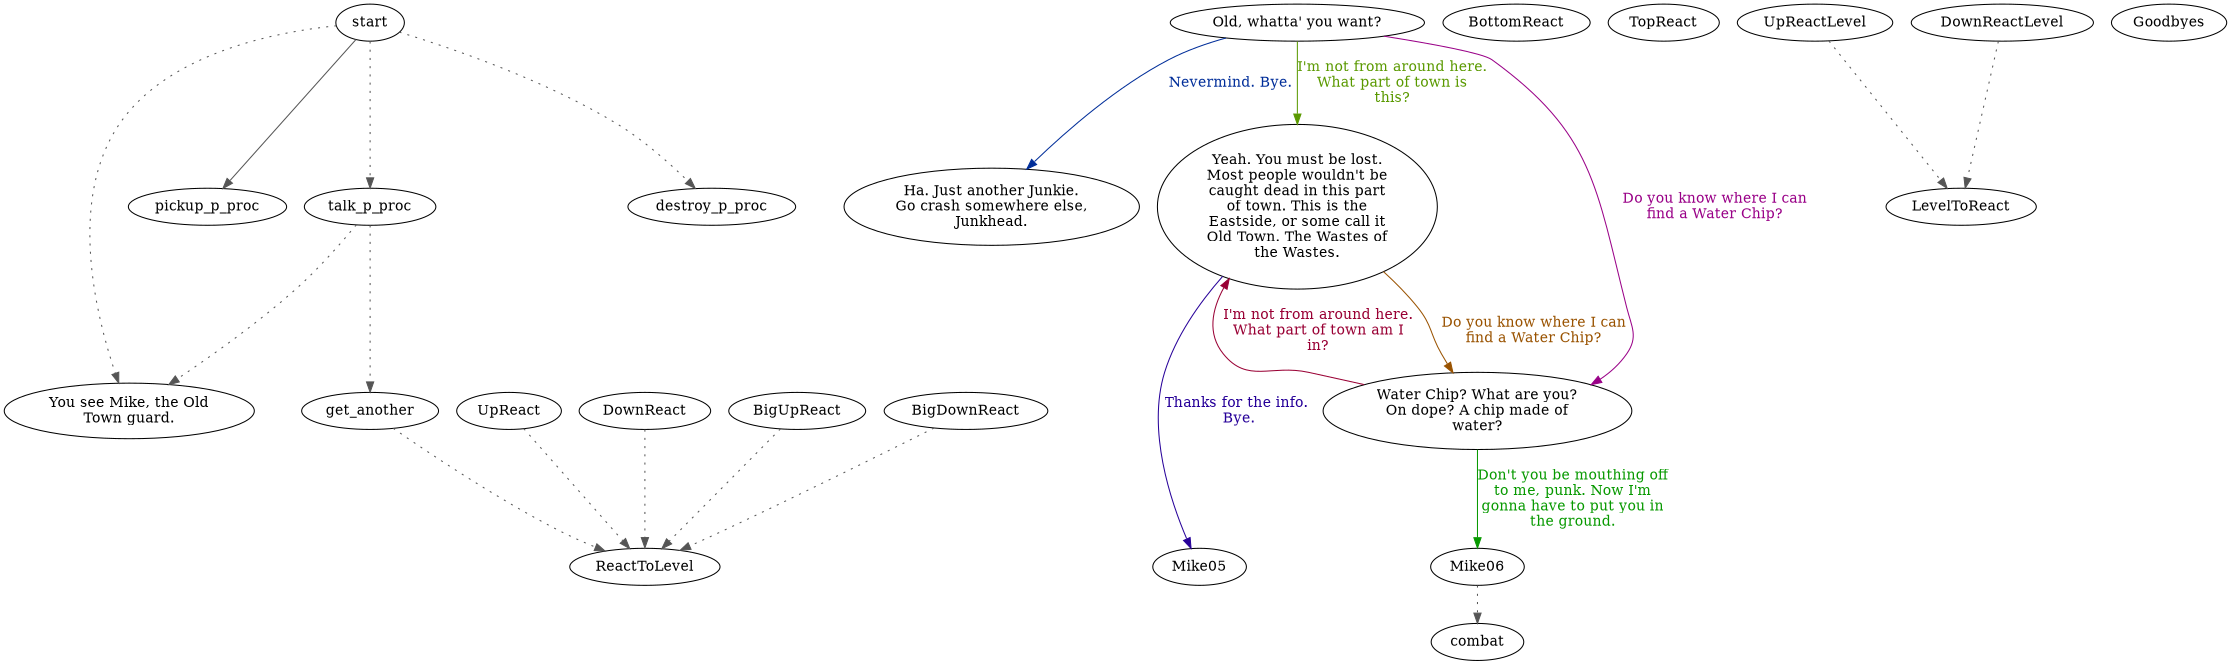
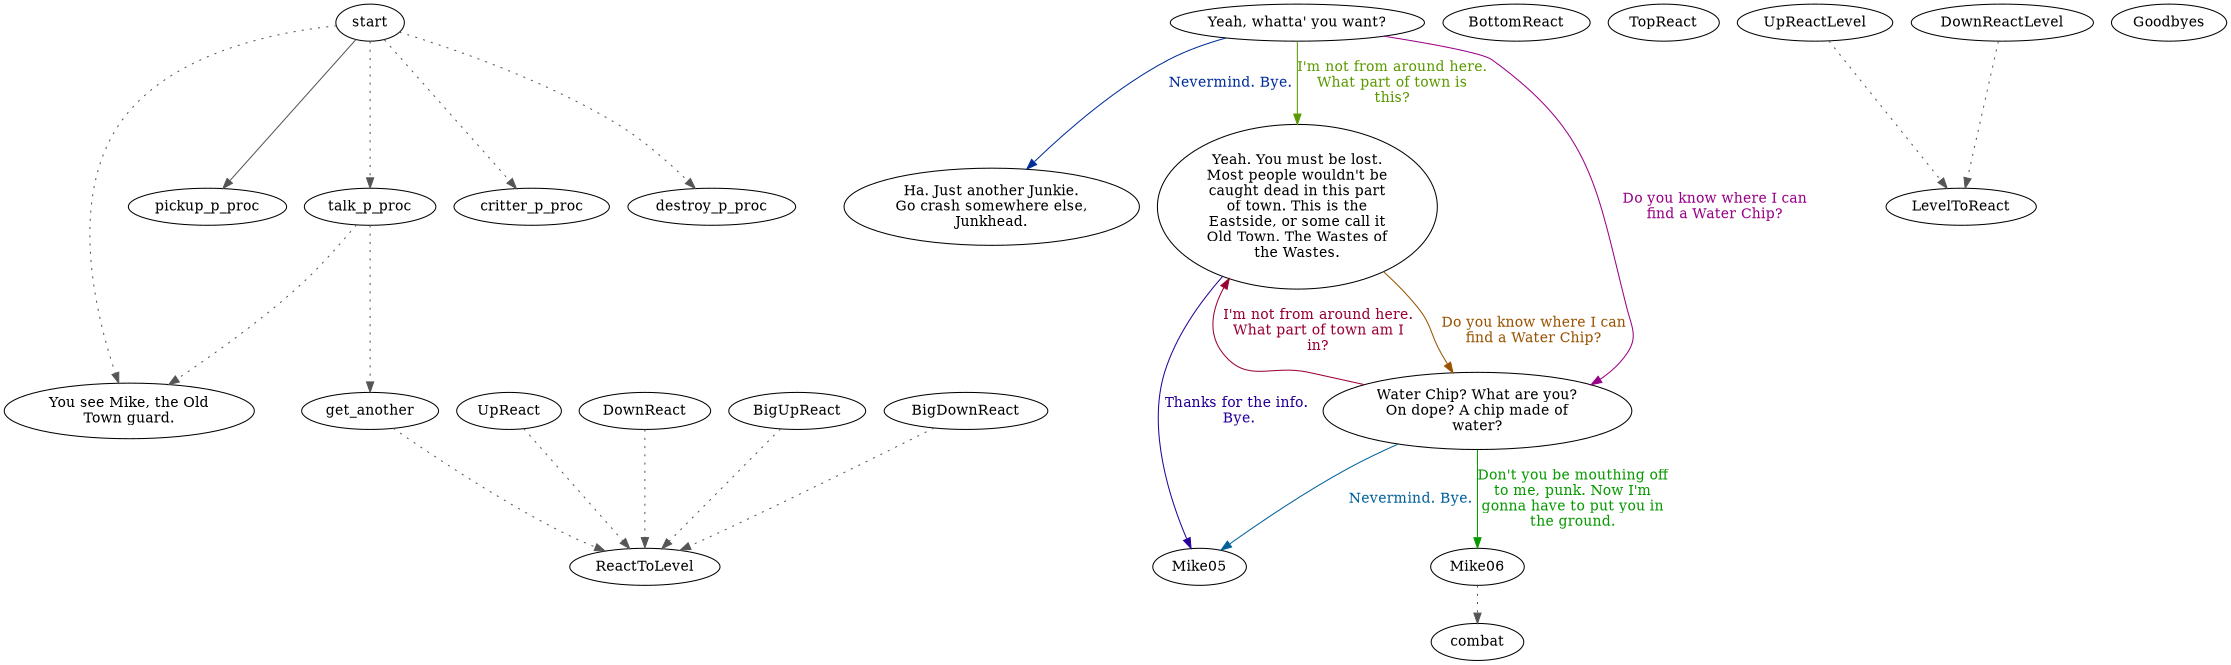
(1297, 23) -> (1297, 23)
none -> (532, 207)
none -> (1311, 490)
